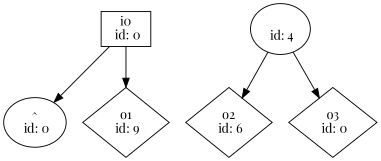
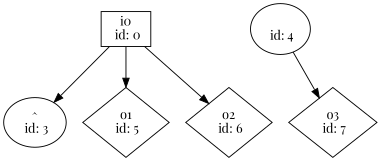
(257, 71) -> (173, 72)
(35, 122) -> (35, 122)
(126, 122) -> (126, 122)
(333, 122) -> (333, 122)
